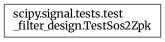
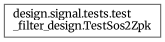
(83, 21) -> (83, 21)
